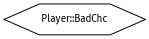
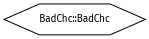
(75, 19) -> (75, 19)
